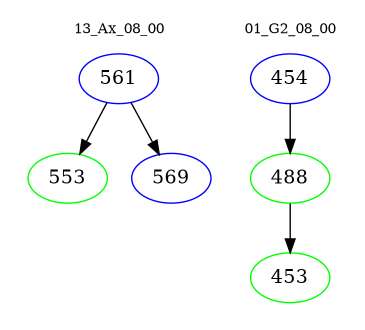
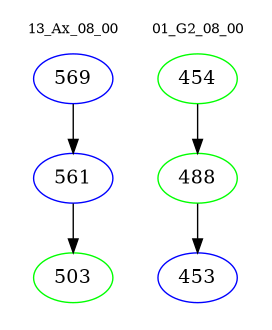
(290, 79) -> (198, 79)
(142, 122) -> (73, 122)
(68, 178) -> (73, 278)
(290, 278) -> (198, 278)
